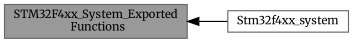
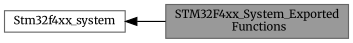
(213, 21) -> (151, 21)
